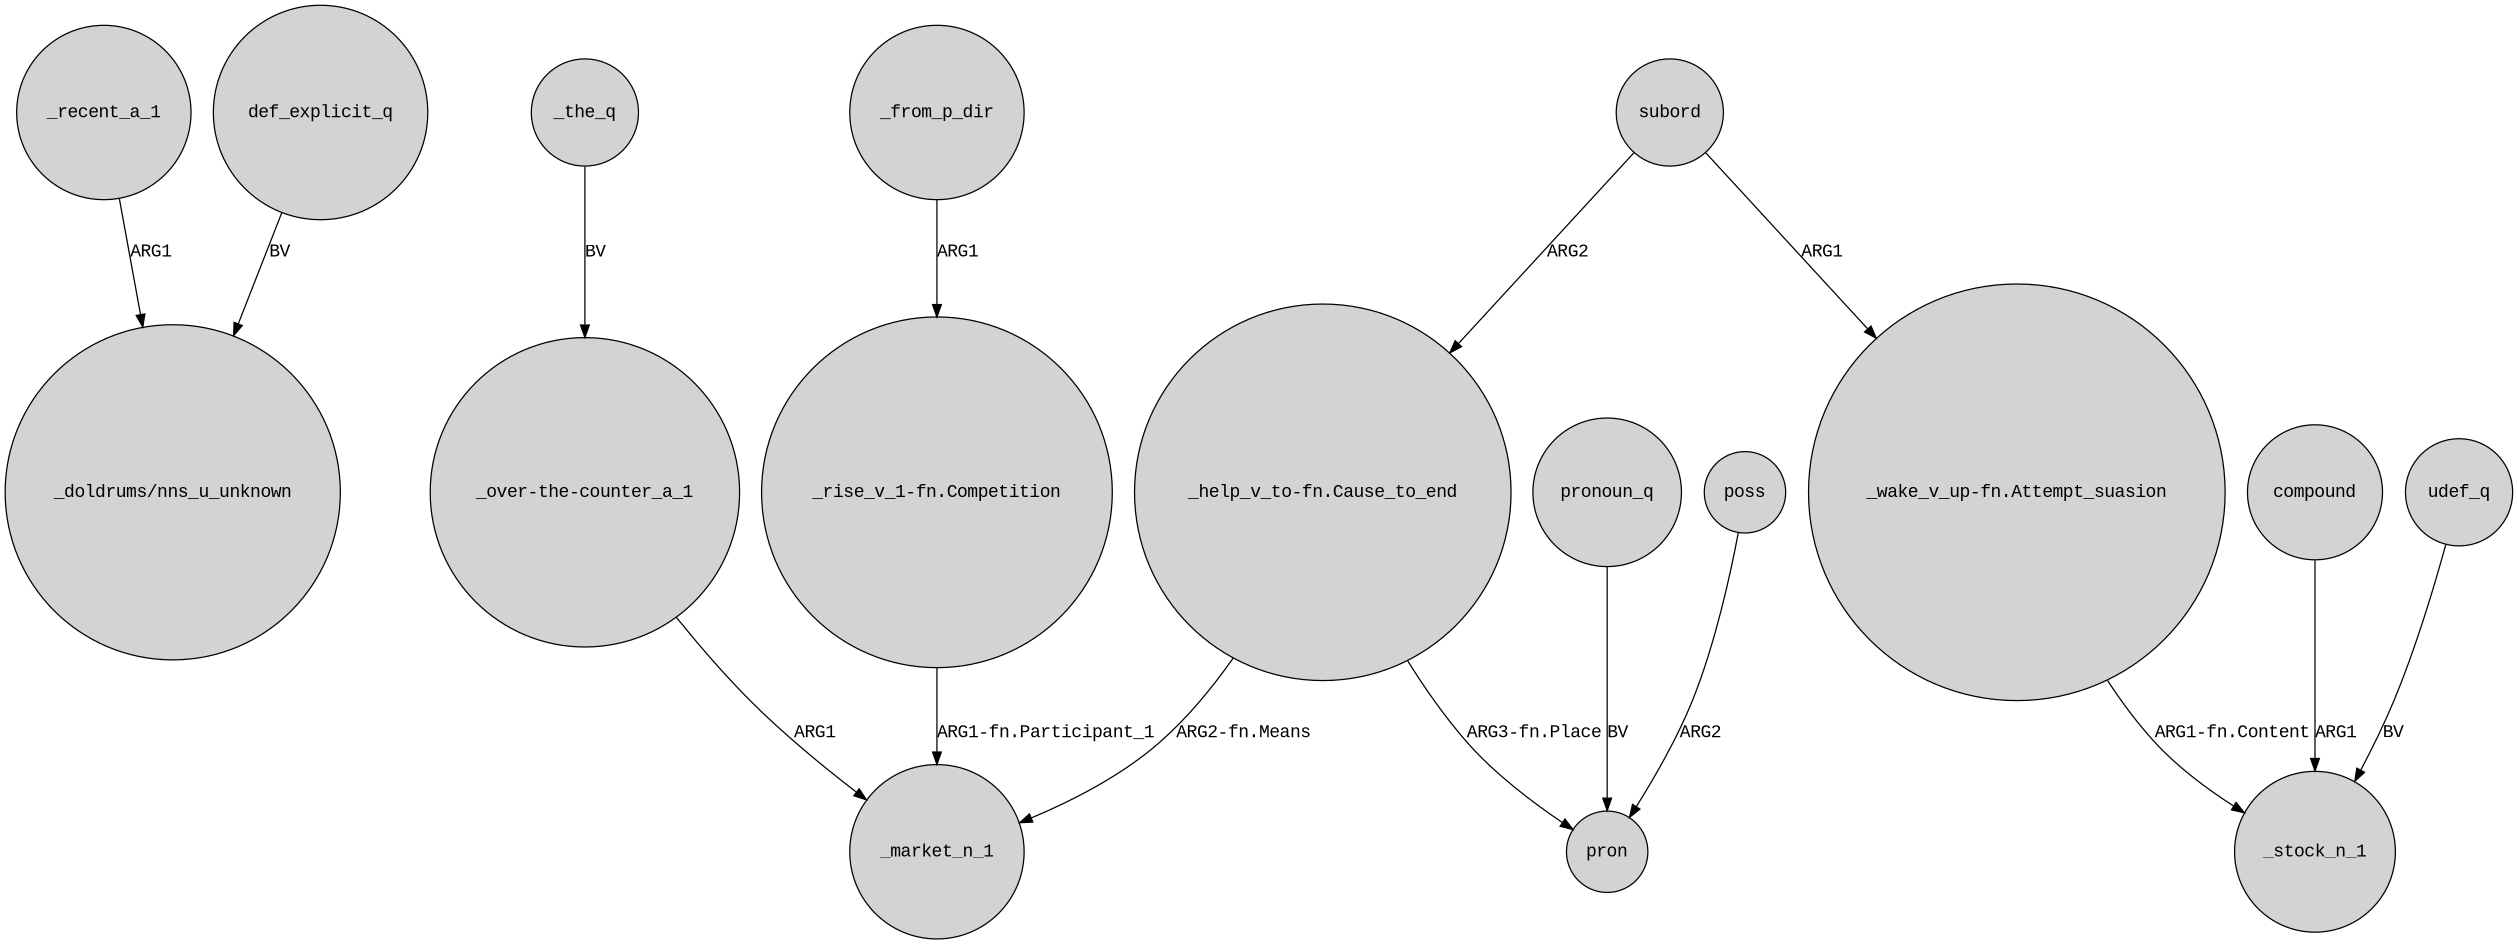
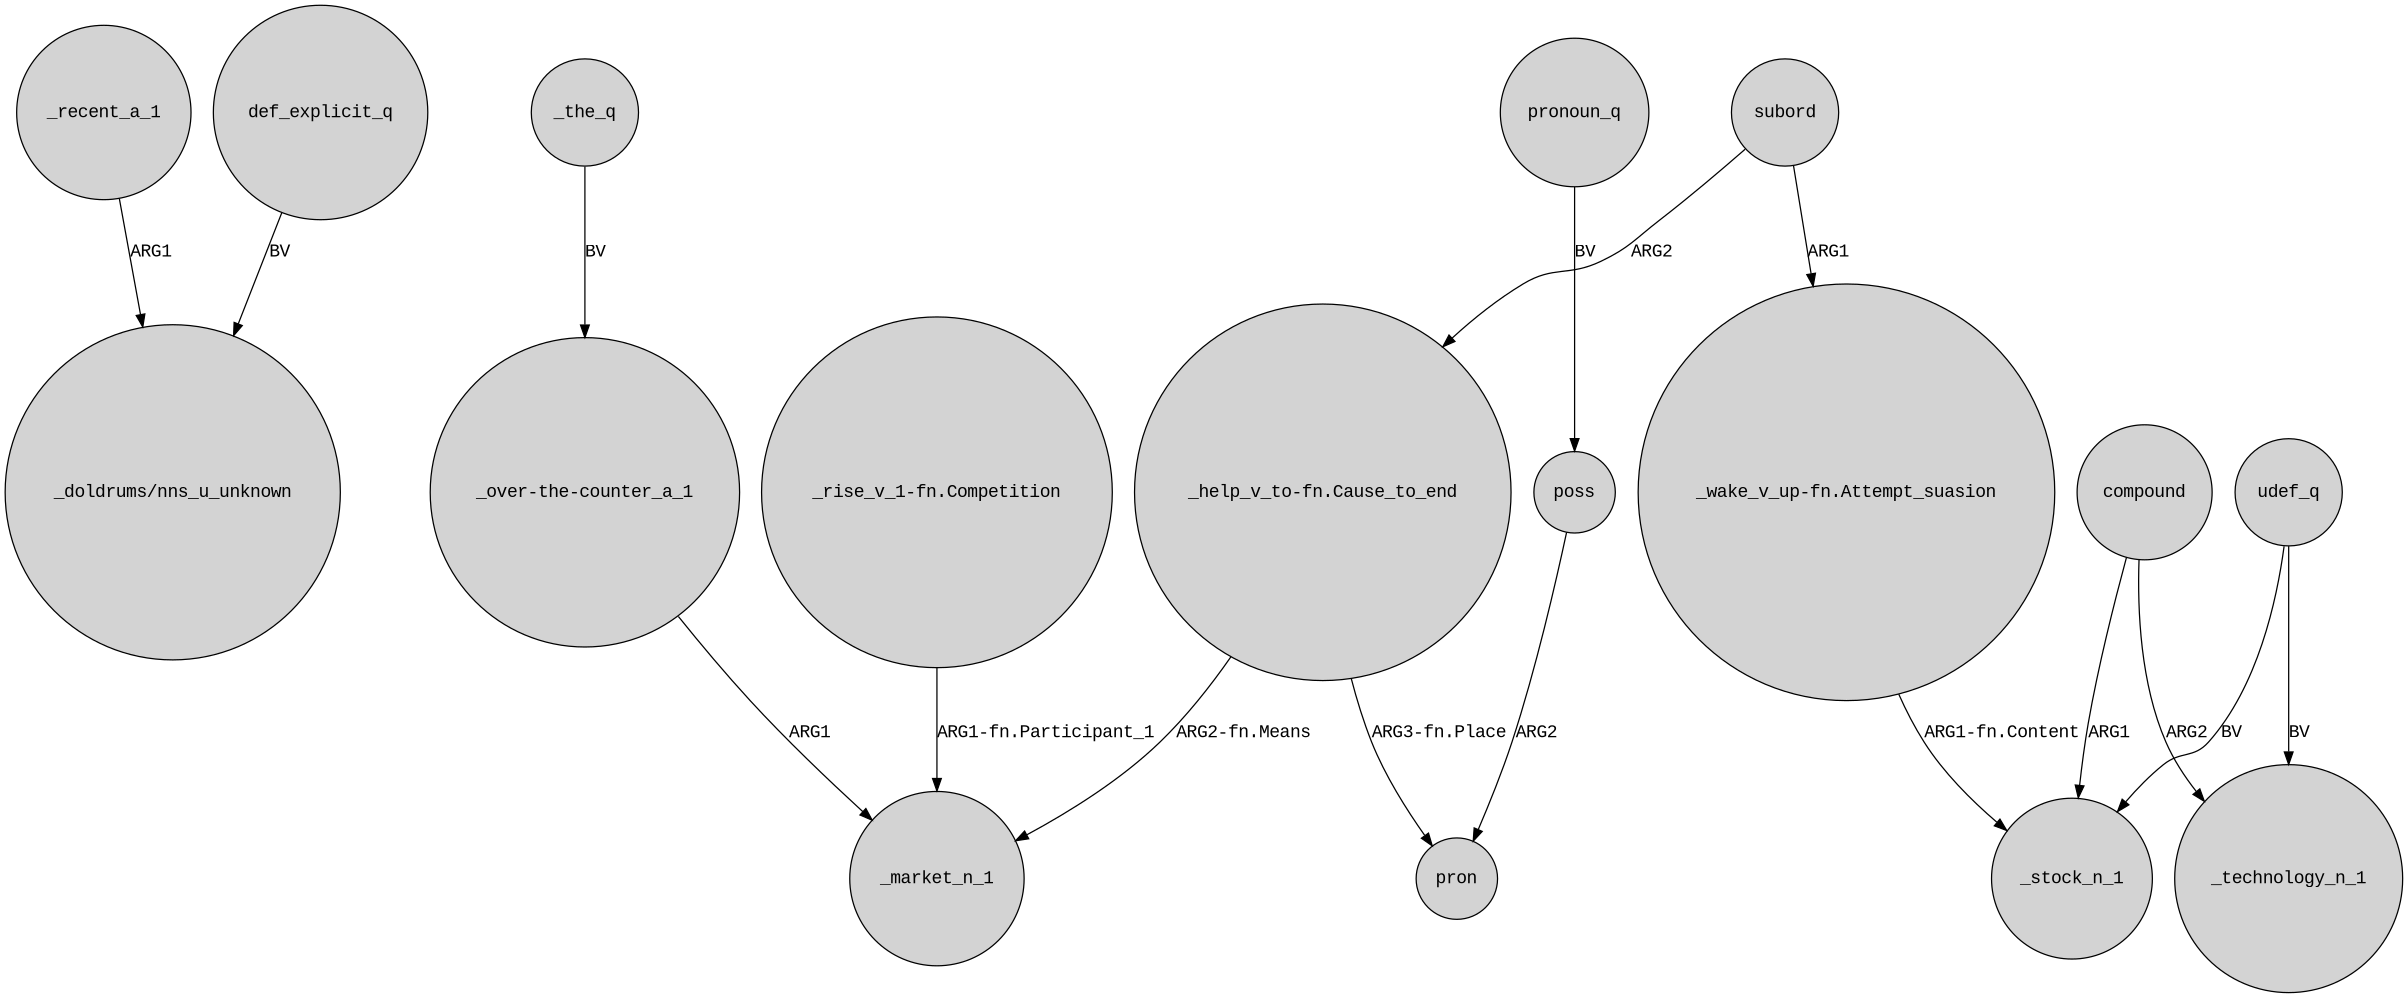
(937, 112) -> none
(1607, 682) -> (1575, 313)
none -> (2289, 879)
